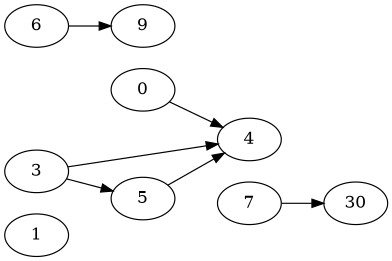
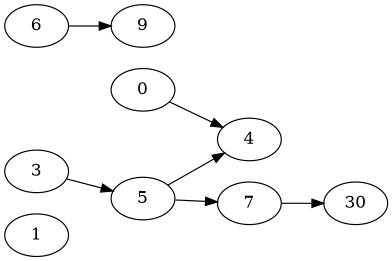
(137, 156) -> none
none -> (190, 201)
